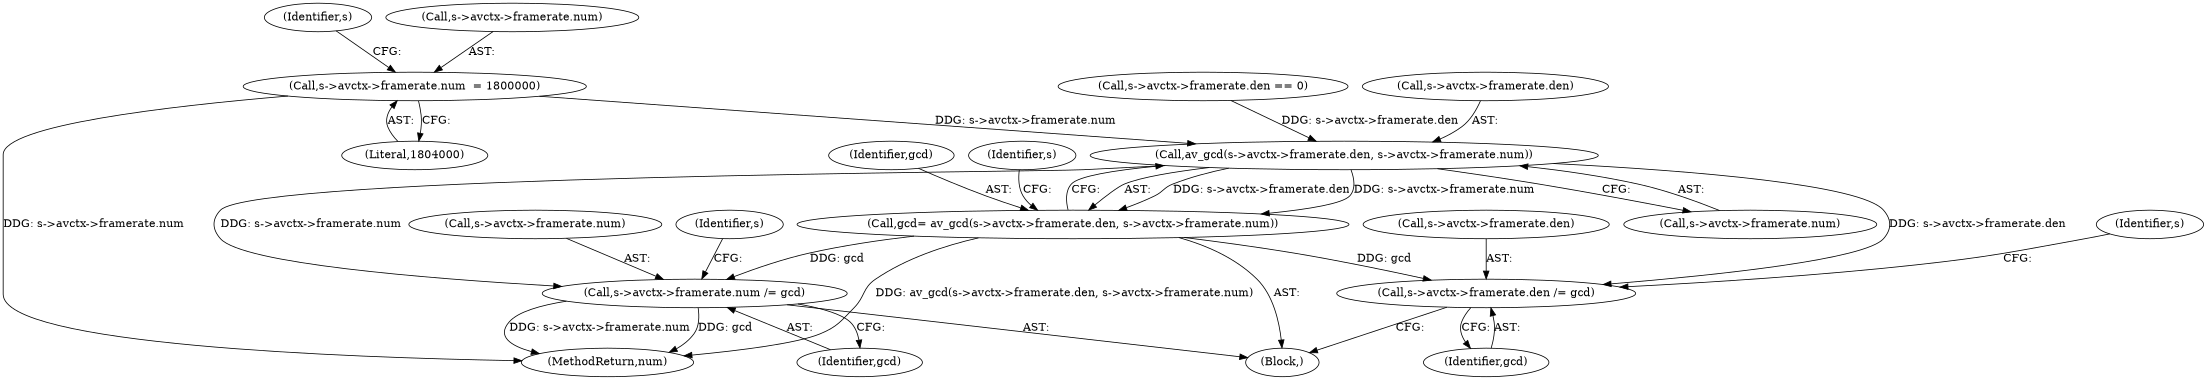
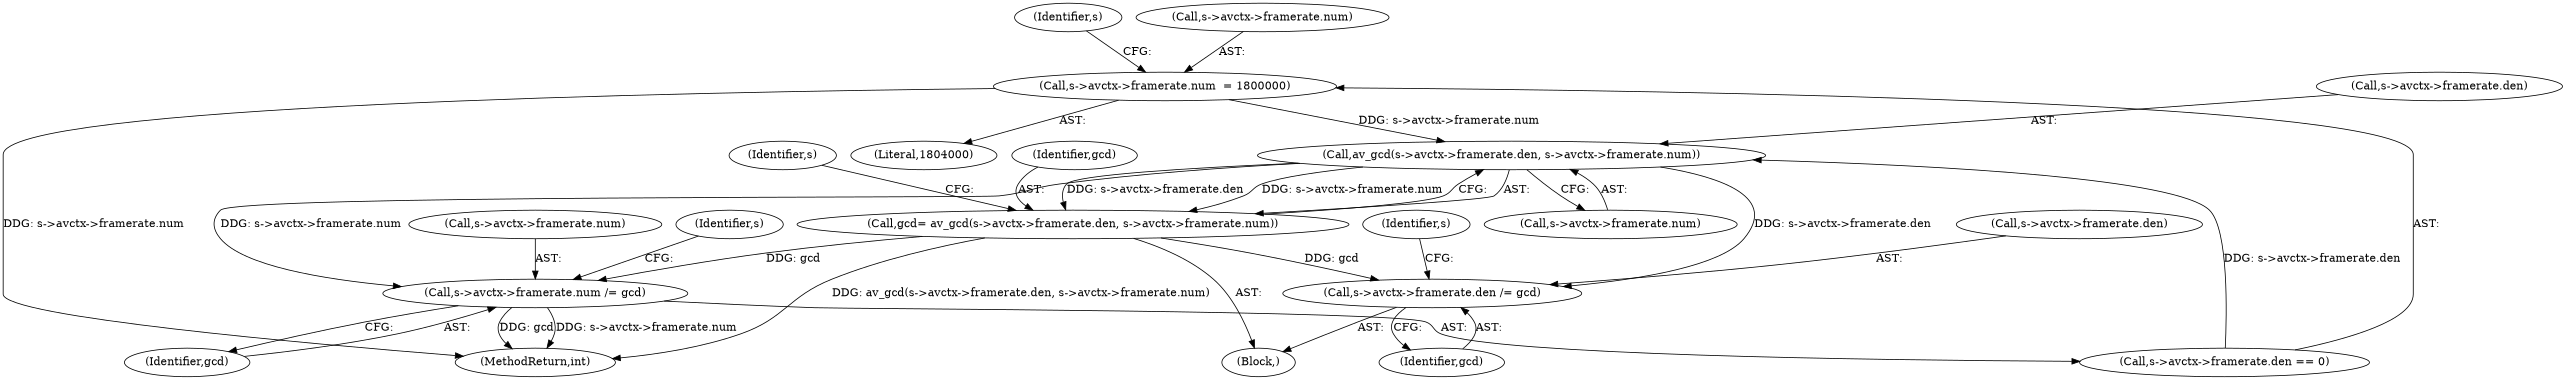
(438, 121) -> (1075, 121)
(387, 125) -> (2020, 103)
(1412, 328) -> (1373, 328)
(1013, 331) -> (1336, 316)
(607, 362) -> (535, 362)
